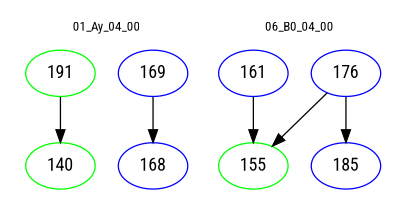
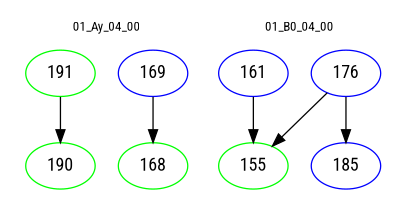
(300, 28) -> (300, 28)
(60, 166) -> (60, 166)
(153, 166) -> (153, 166)
